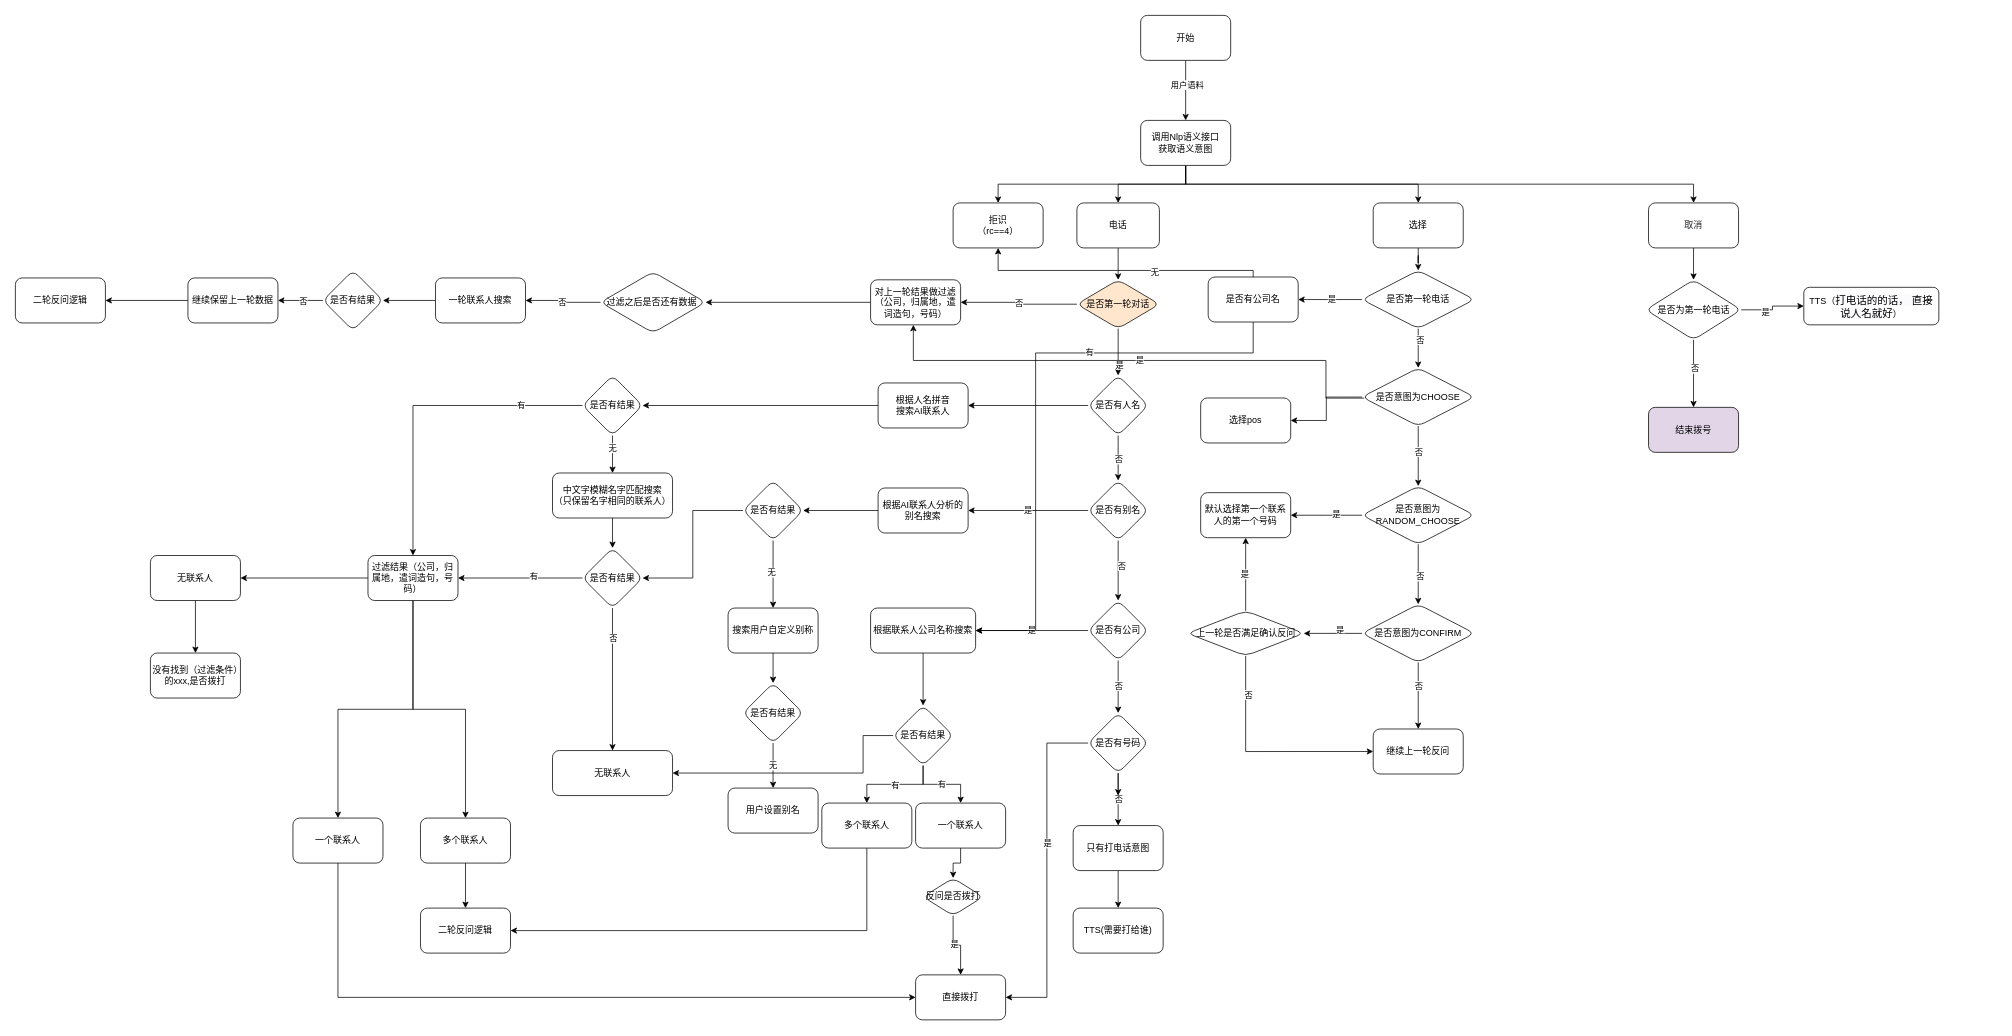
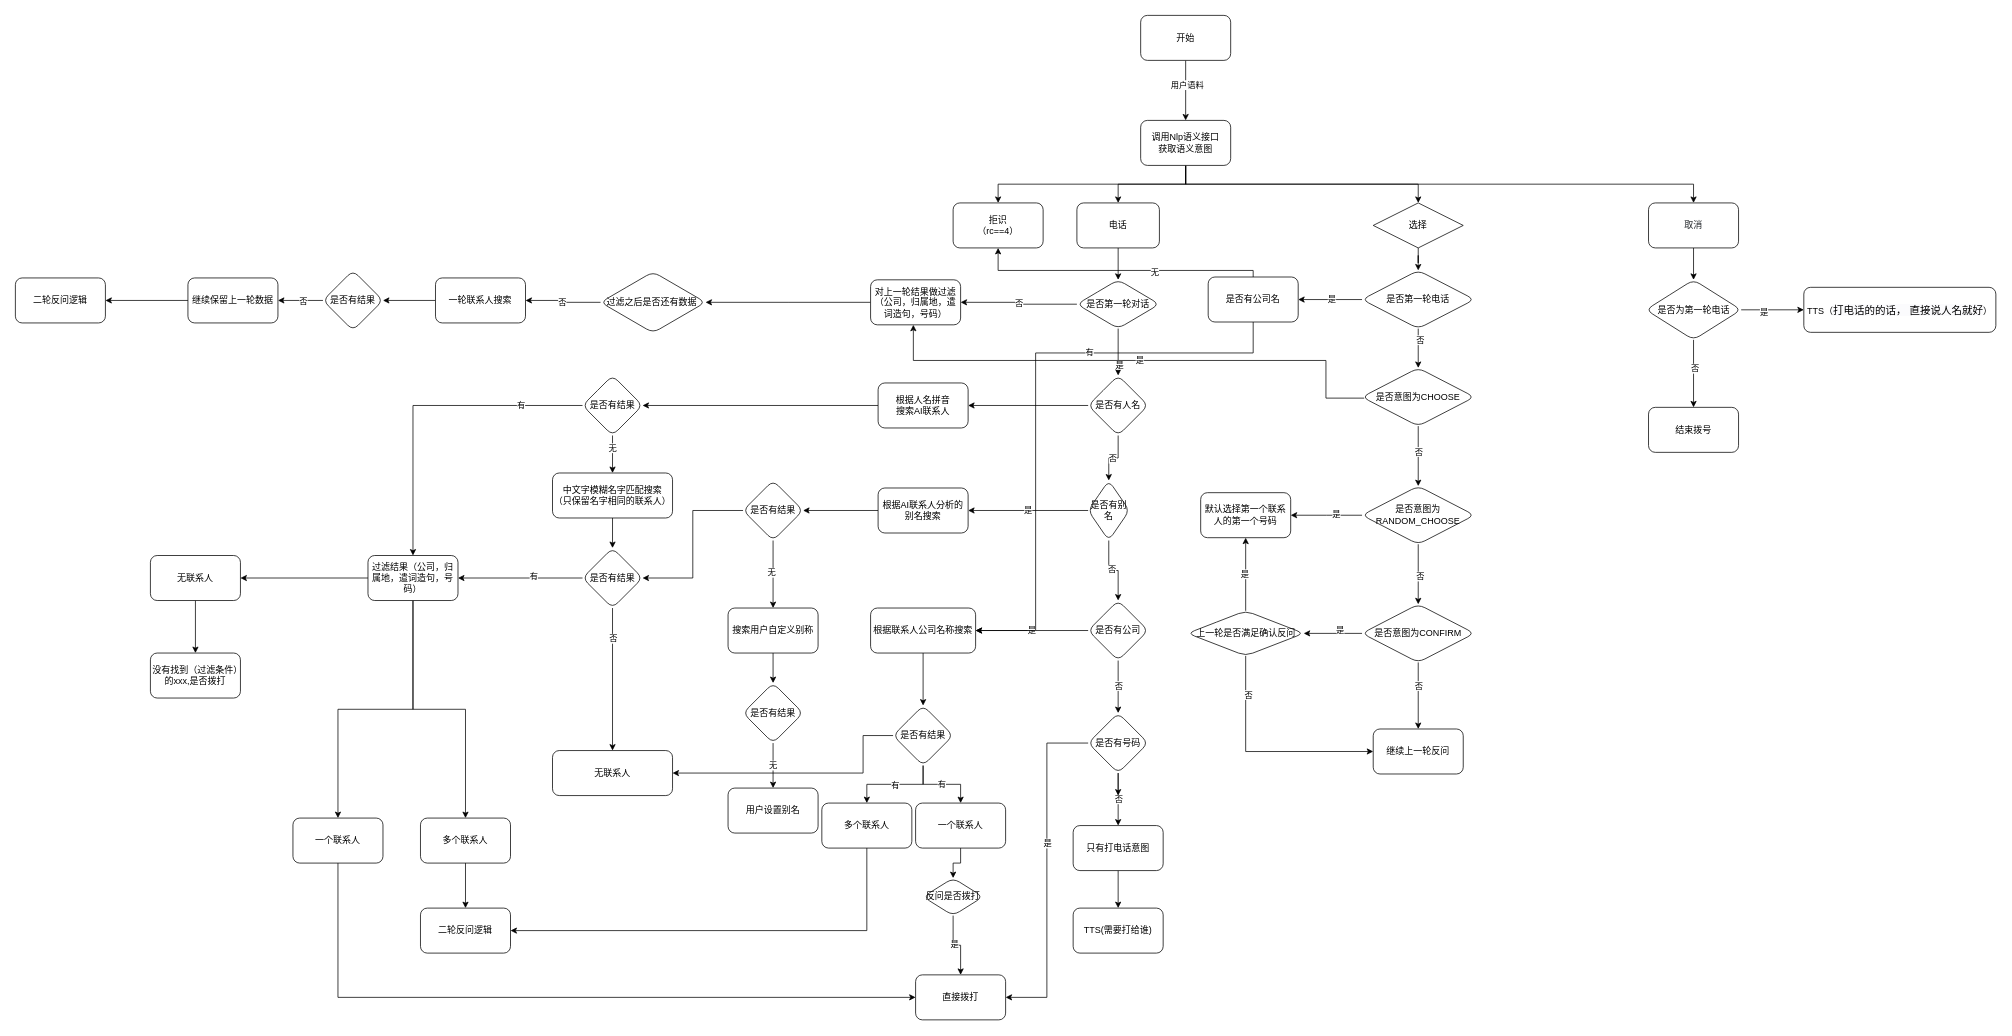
(1418, 225) -> (1418, 225)
(1118, 304) -> (1118, 304)
(1871, 306) -> (1899, 310)
(1245, 420) -> none
(1321, 420) -> none
(1693, 430) -> (1693, 430)
(1118, 510) -> (1109, 510)
